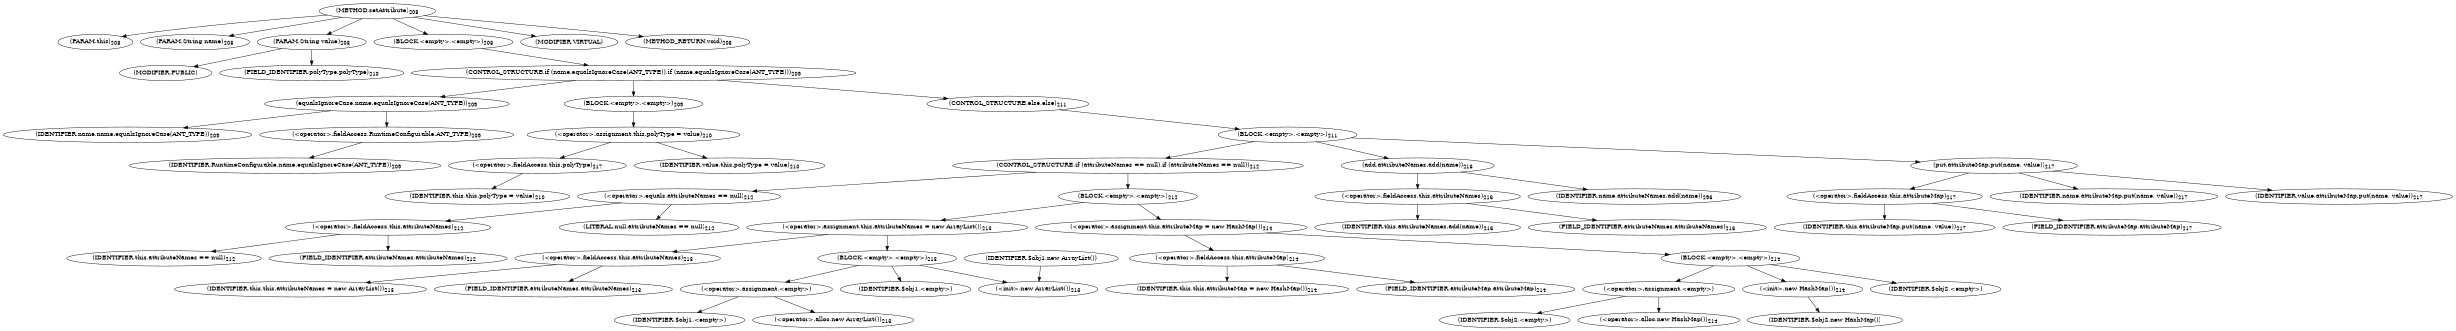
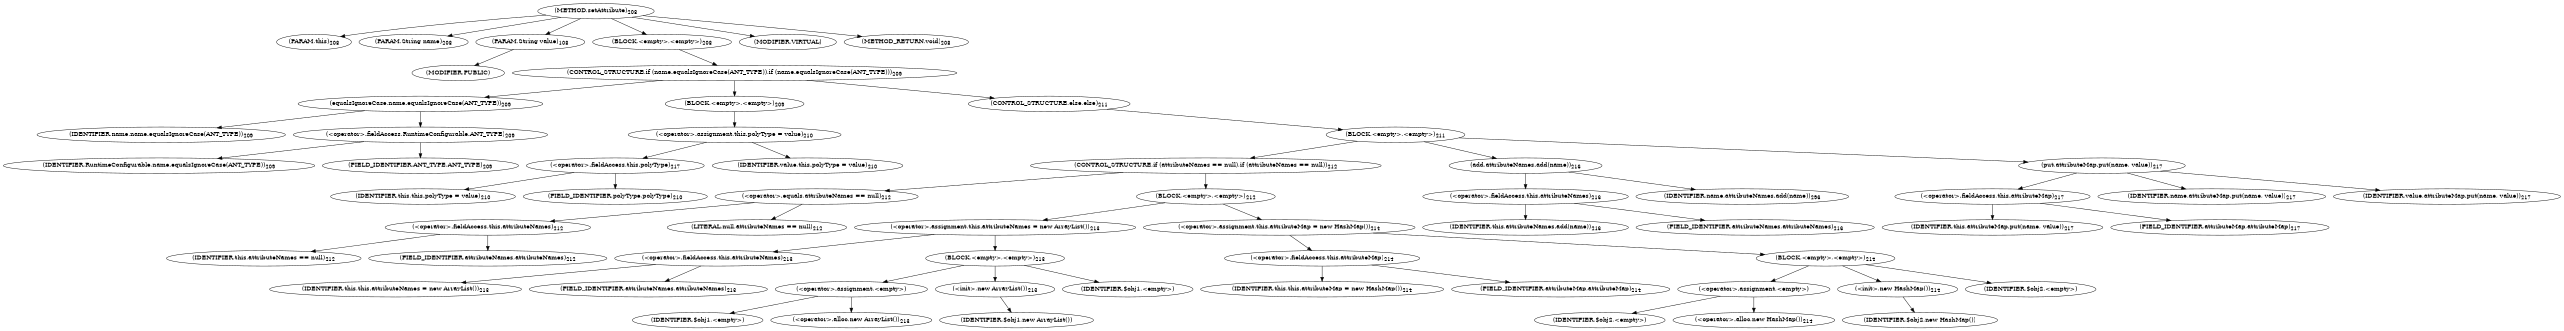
(345, 41) -> (564, 41)
(312, 55) -> (615, 179)
none -> (420, 166)
(1040, 272) -> (1004, 303)
